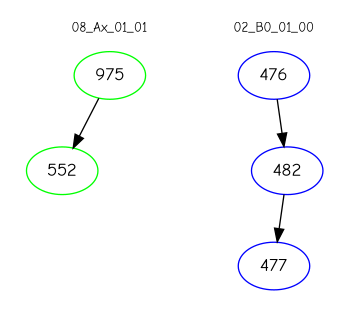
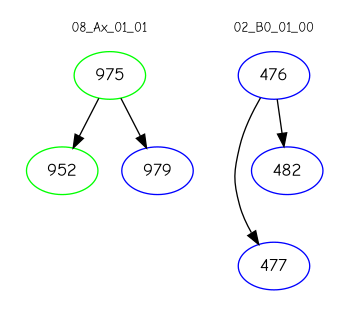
(62, 171) -> (62, 171)
none -> (158, 171)
(282, 212) -> (236, 164)
